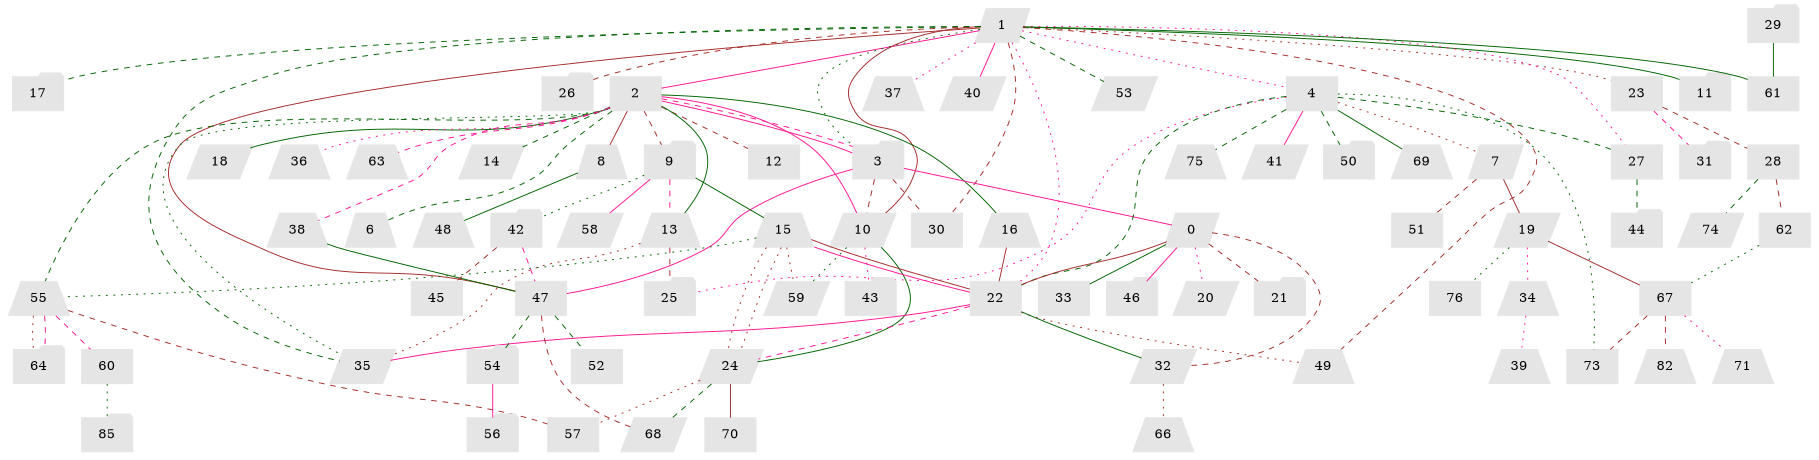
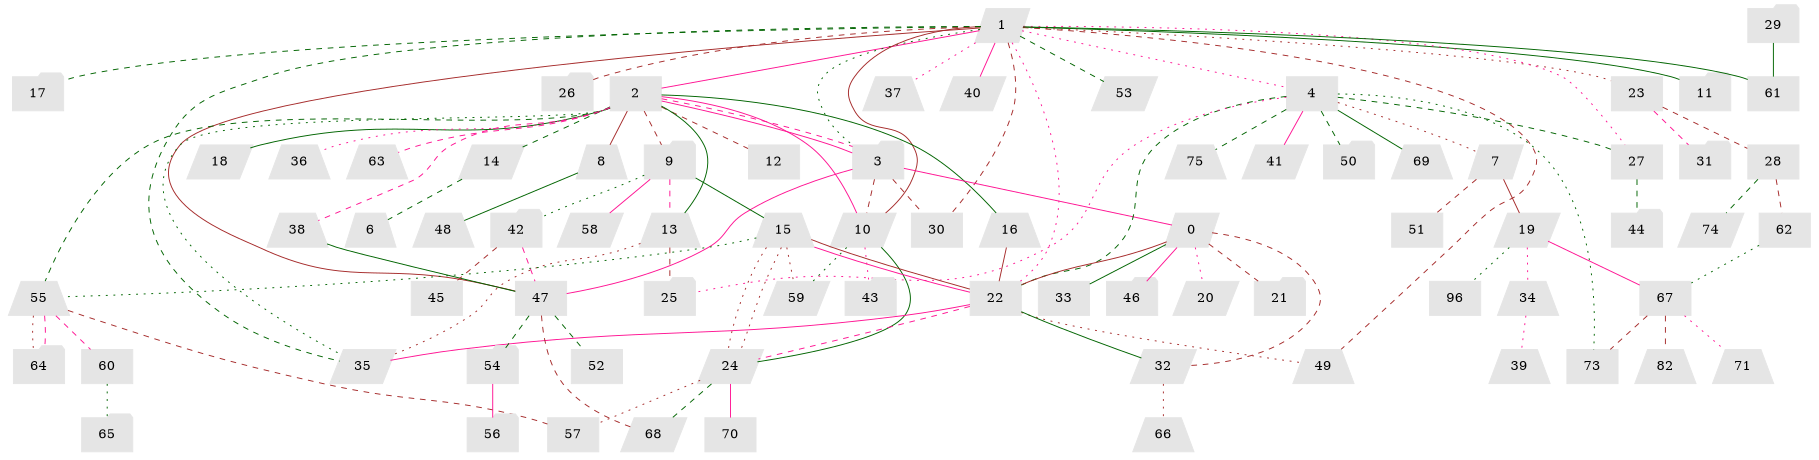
(512, 189) -> (425, 199)
(1596, 264) -> (1596, 264)
(1455, 298) -> (1455, 298)
(730, 401) -> (730, 401)
(107, 435) -> (107, 435)
